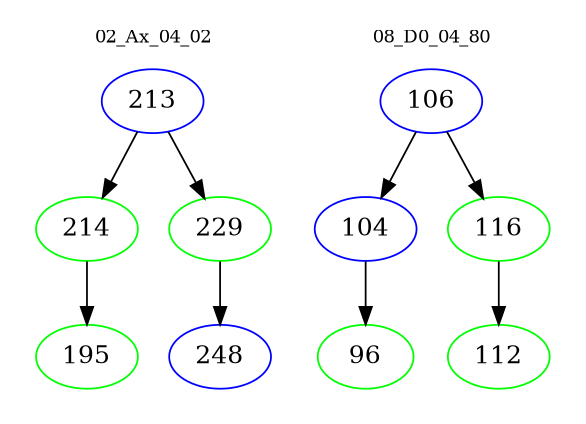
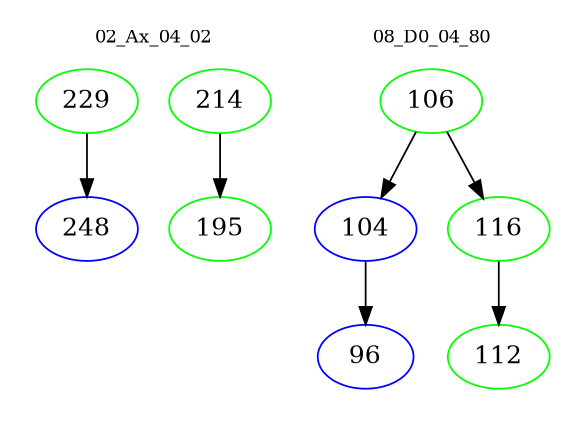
(153, 101) -> none
(431, 101) -> (431, 101)
(366, 357) -> (366, 357)
